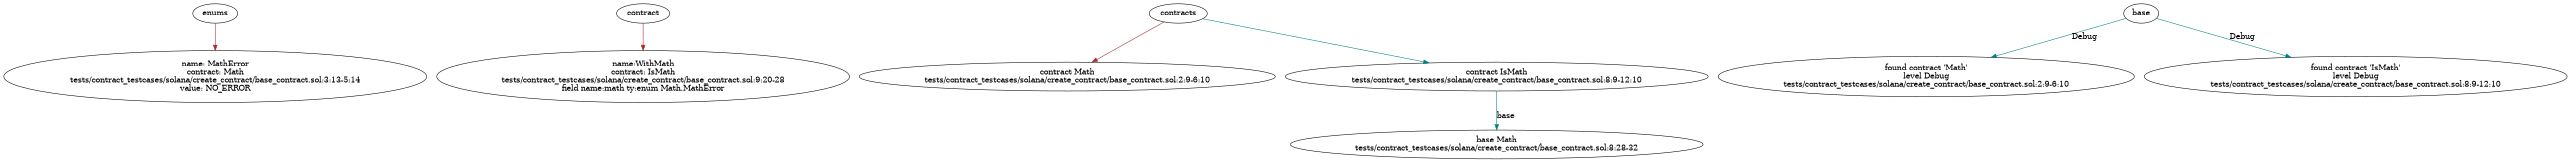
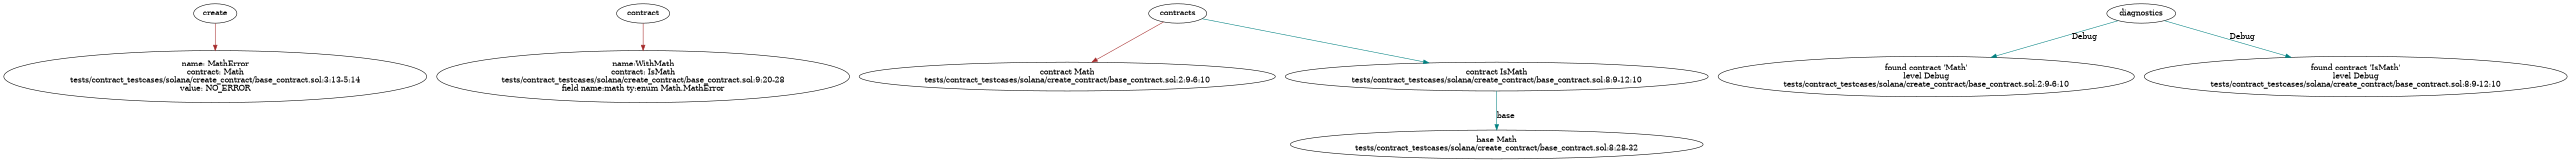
(215, 13) -> (215, 13)
(2141, 13) -> (2141, 13)
